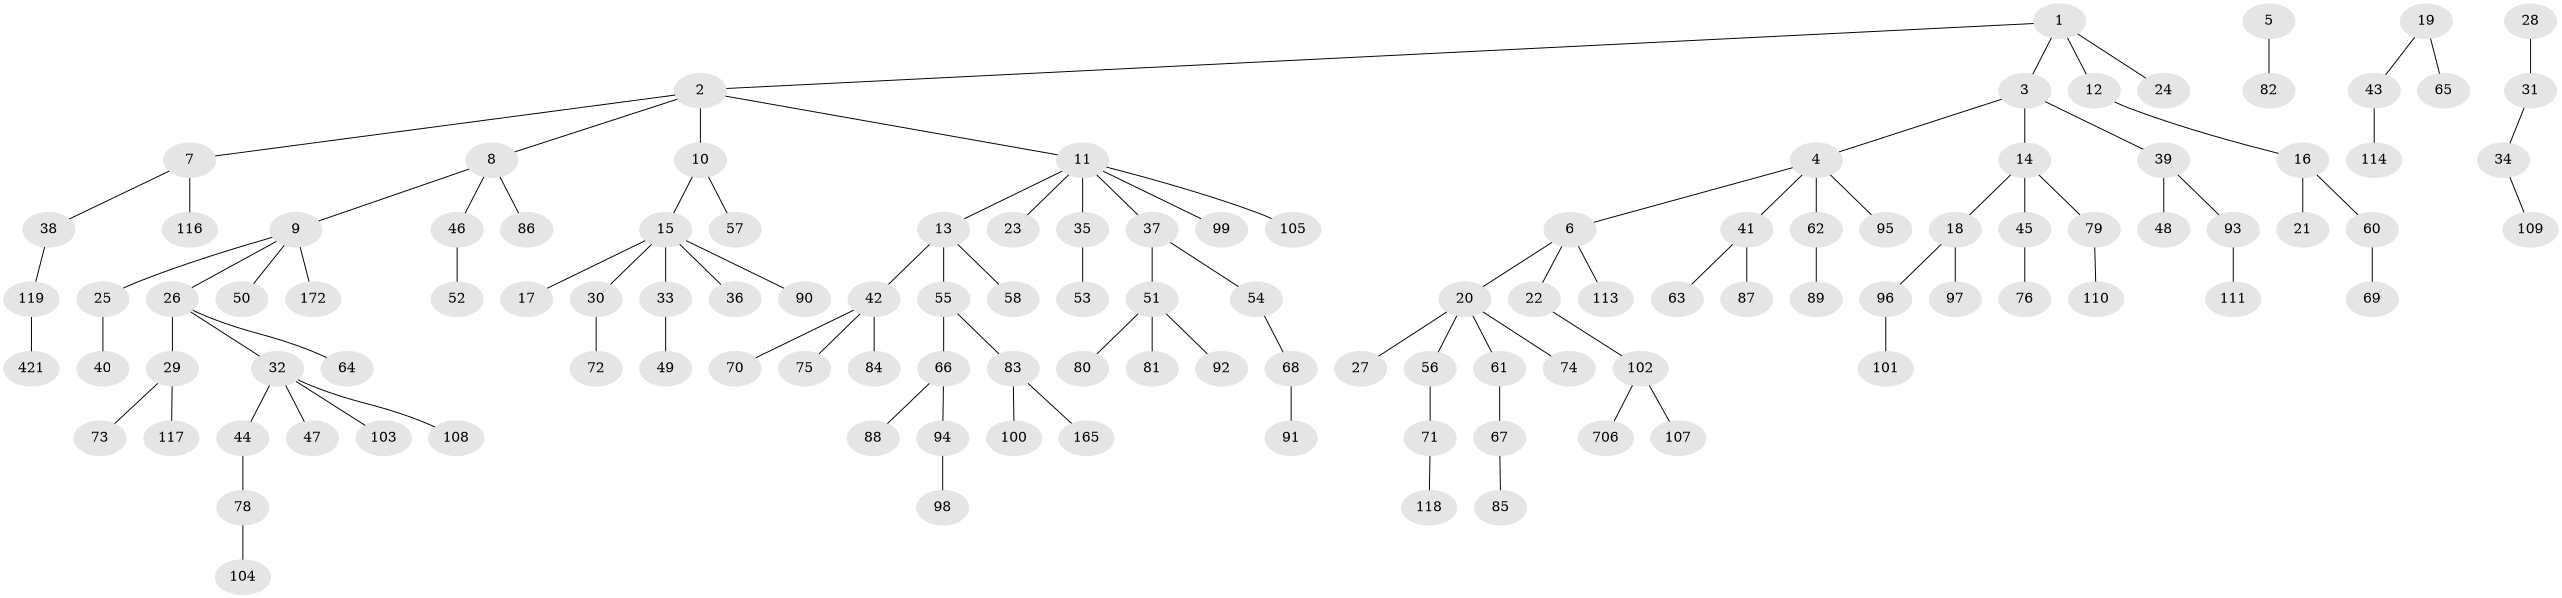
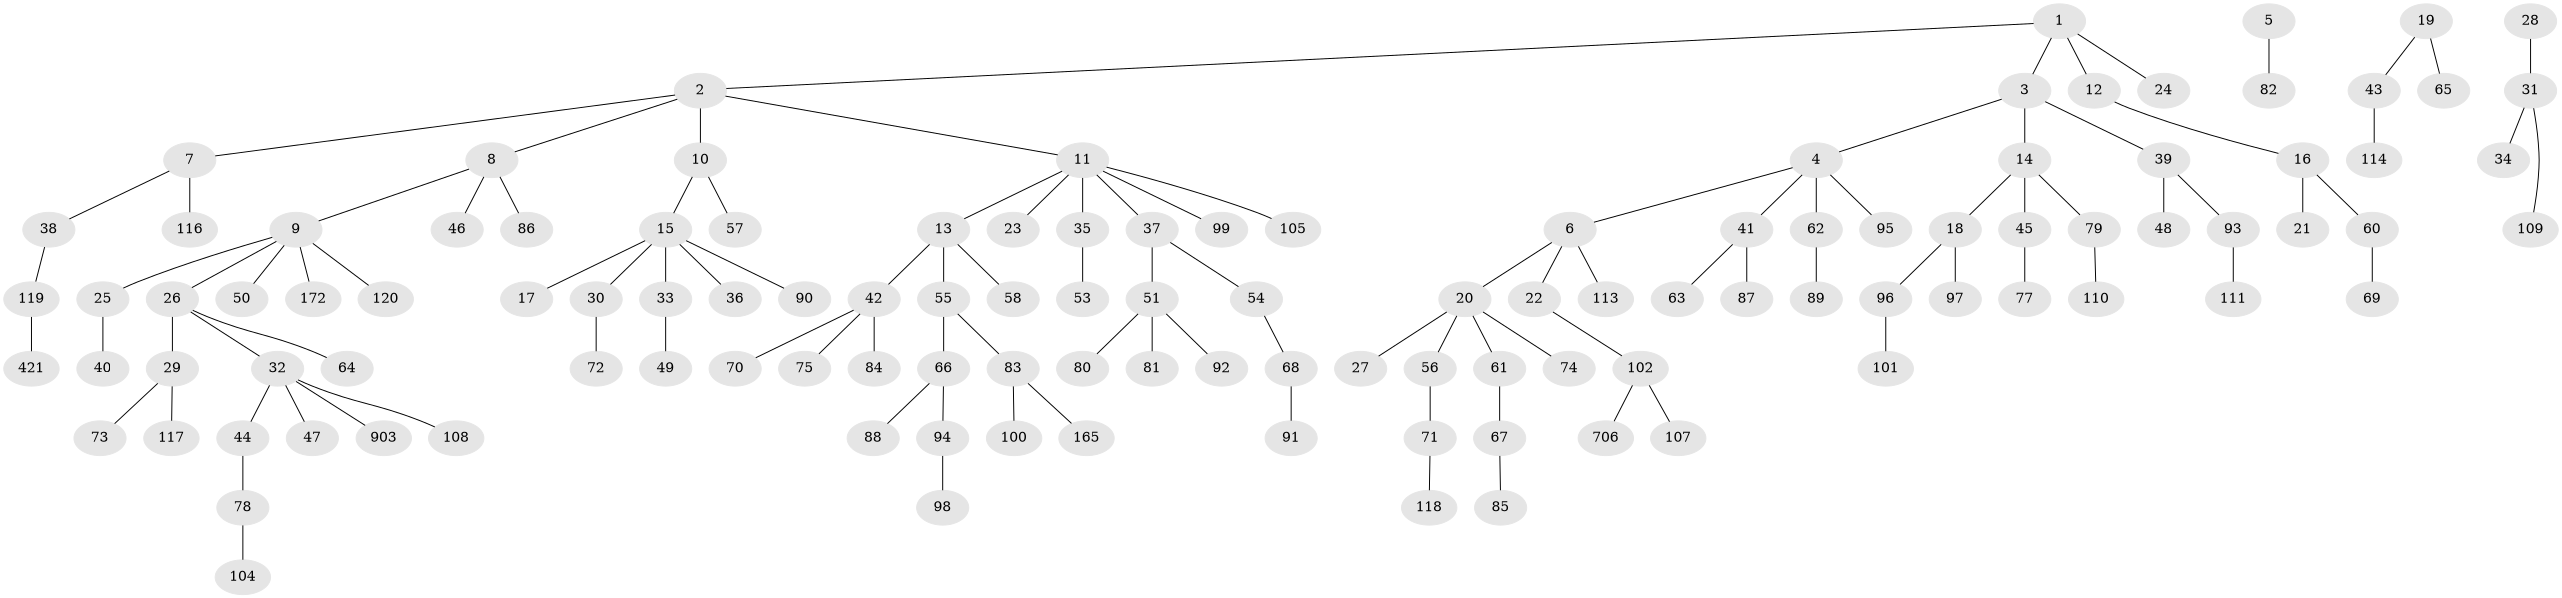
(2517, 195) -> (2539, 160)
none -> (386, 299)
(457, 299) -> none
(2025, 299) -> (2025, 299)
(384, 438) -> (384, 438)
